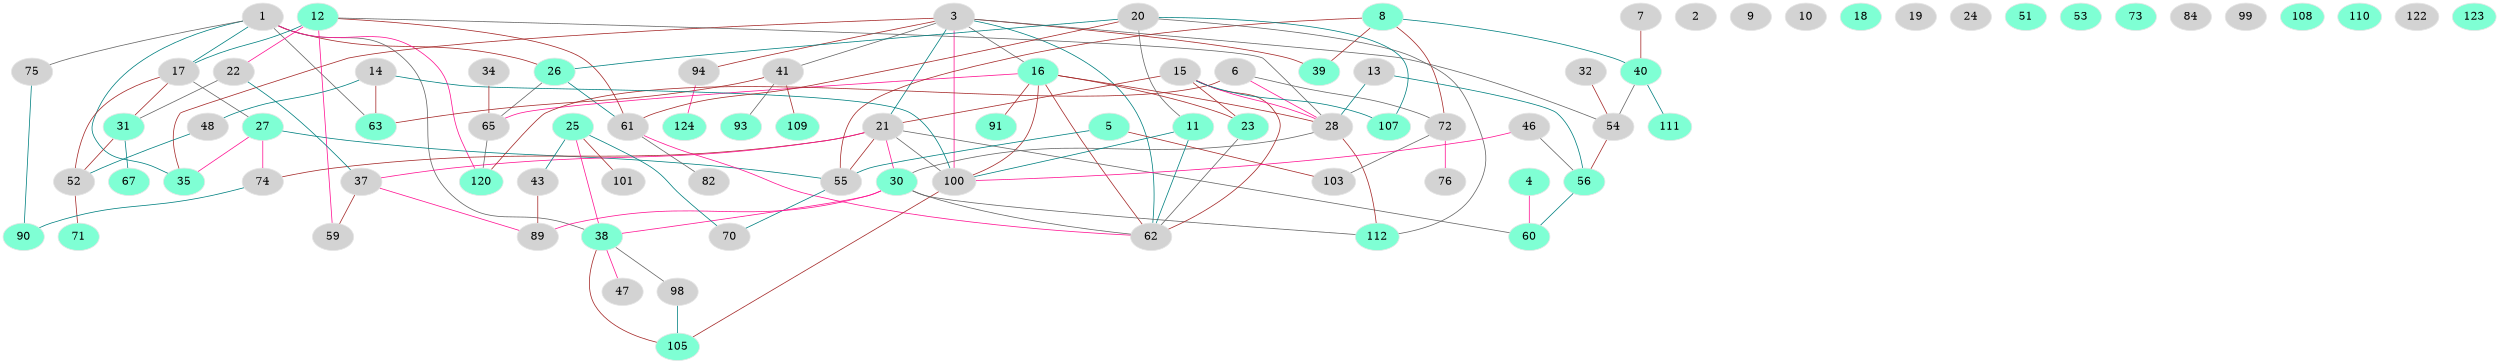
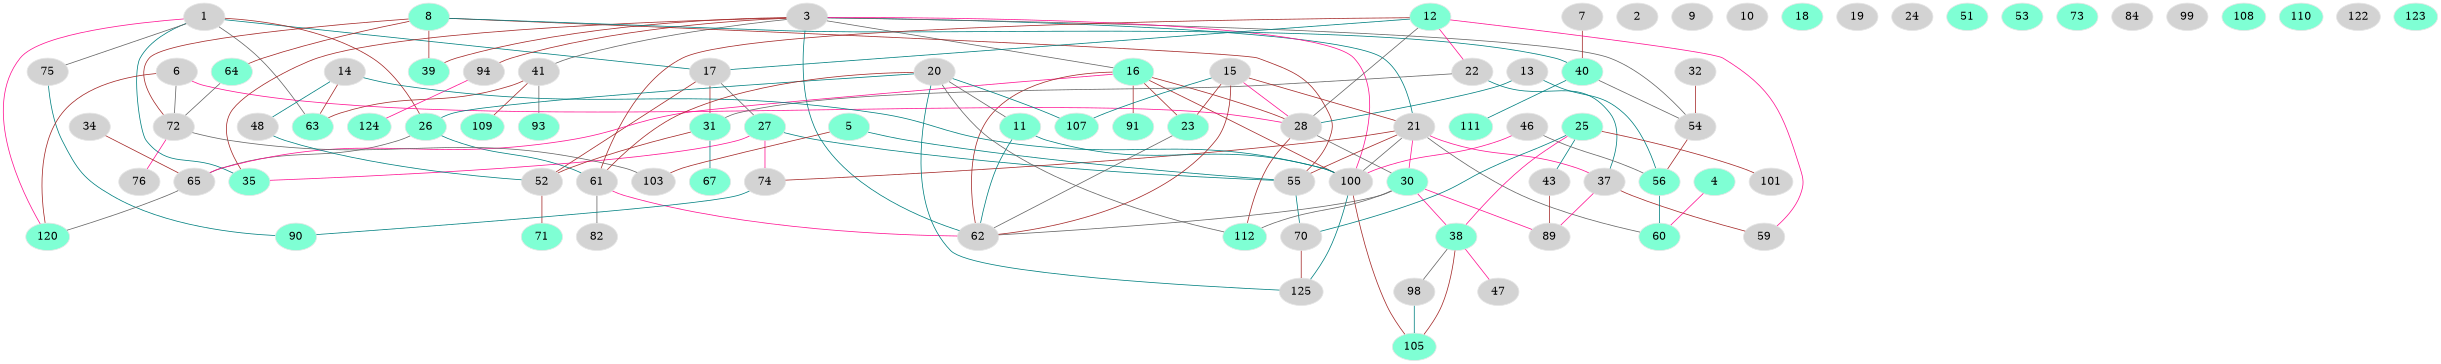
none -> (232, 72)
(428, 130) -> none
none -> (1301, 292)
